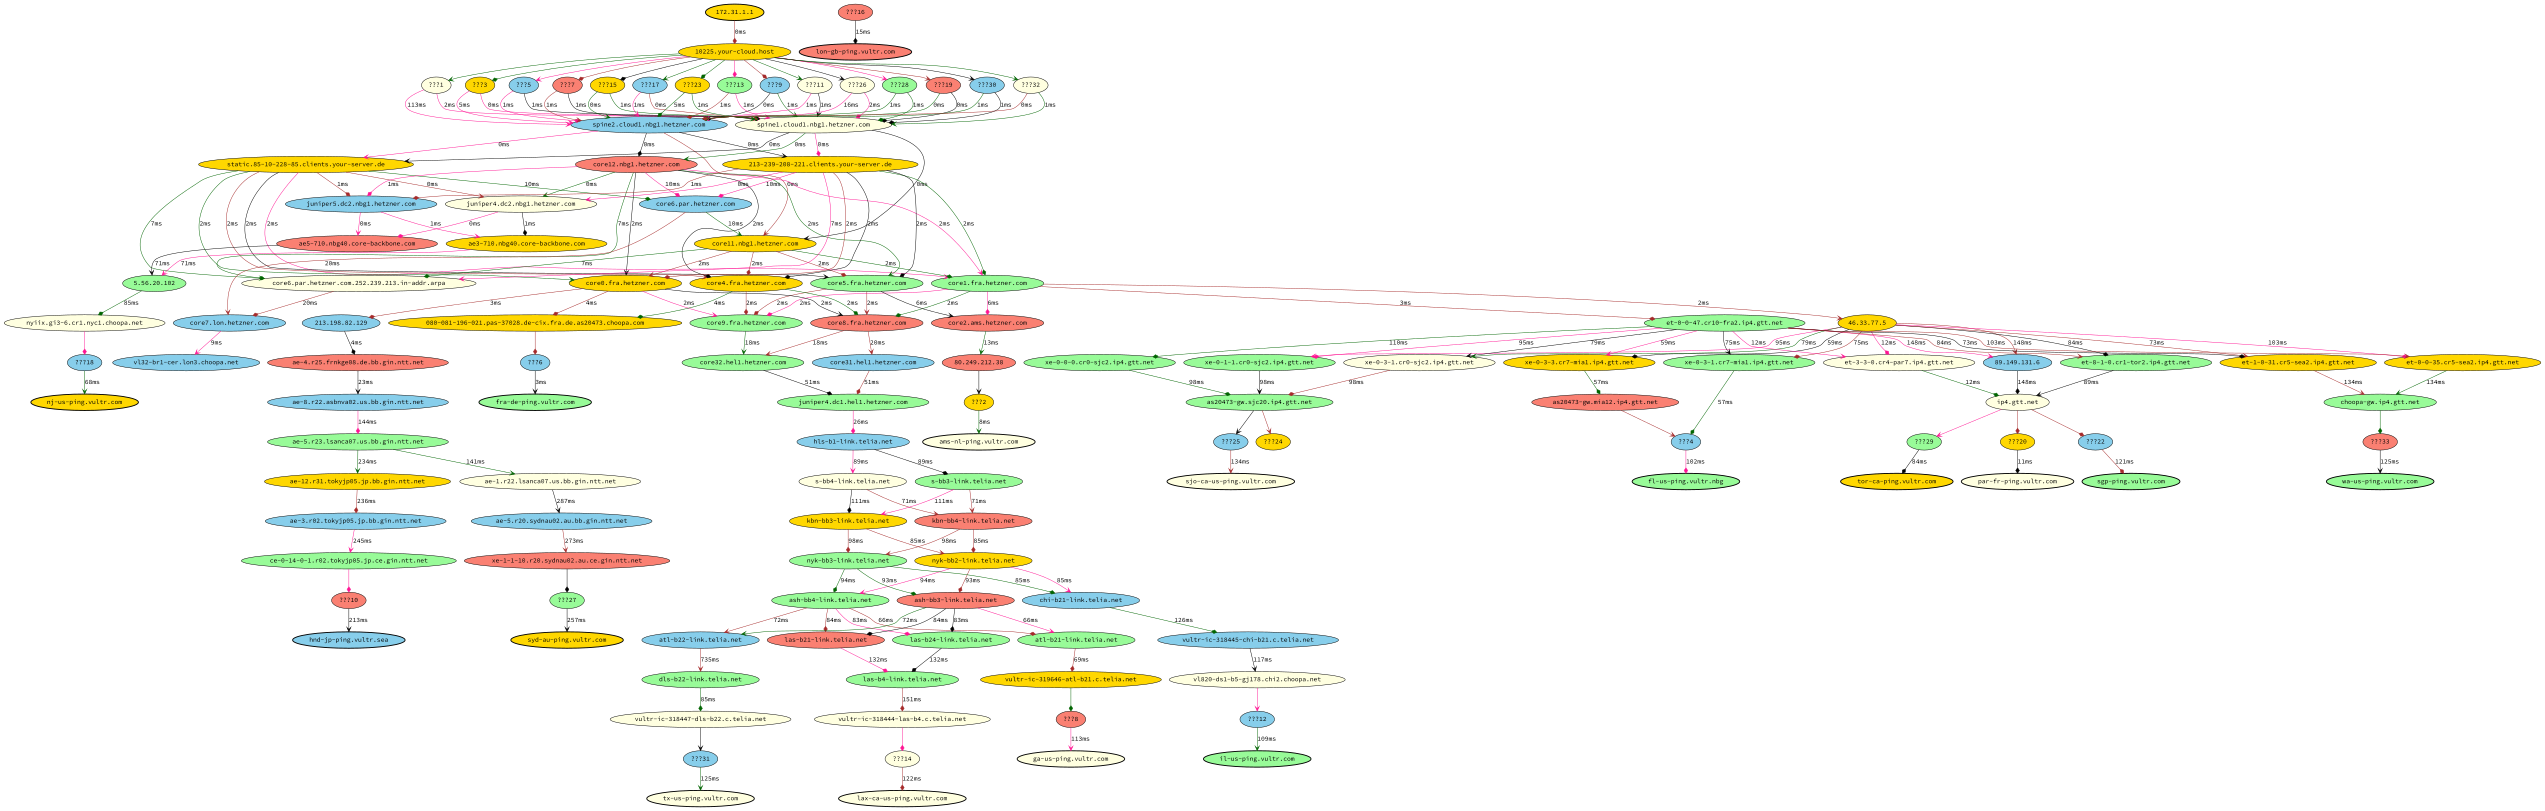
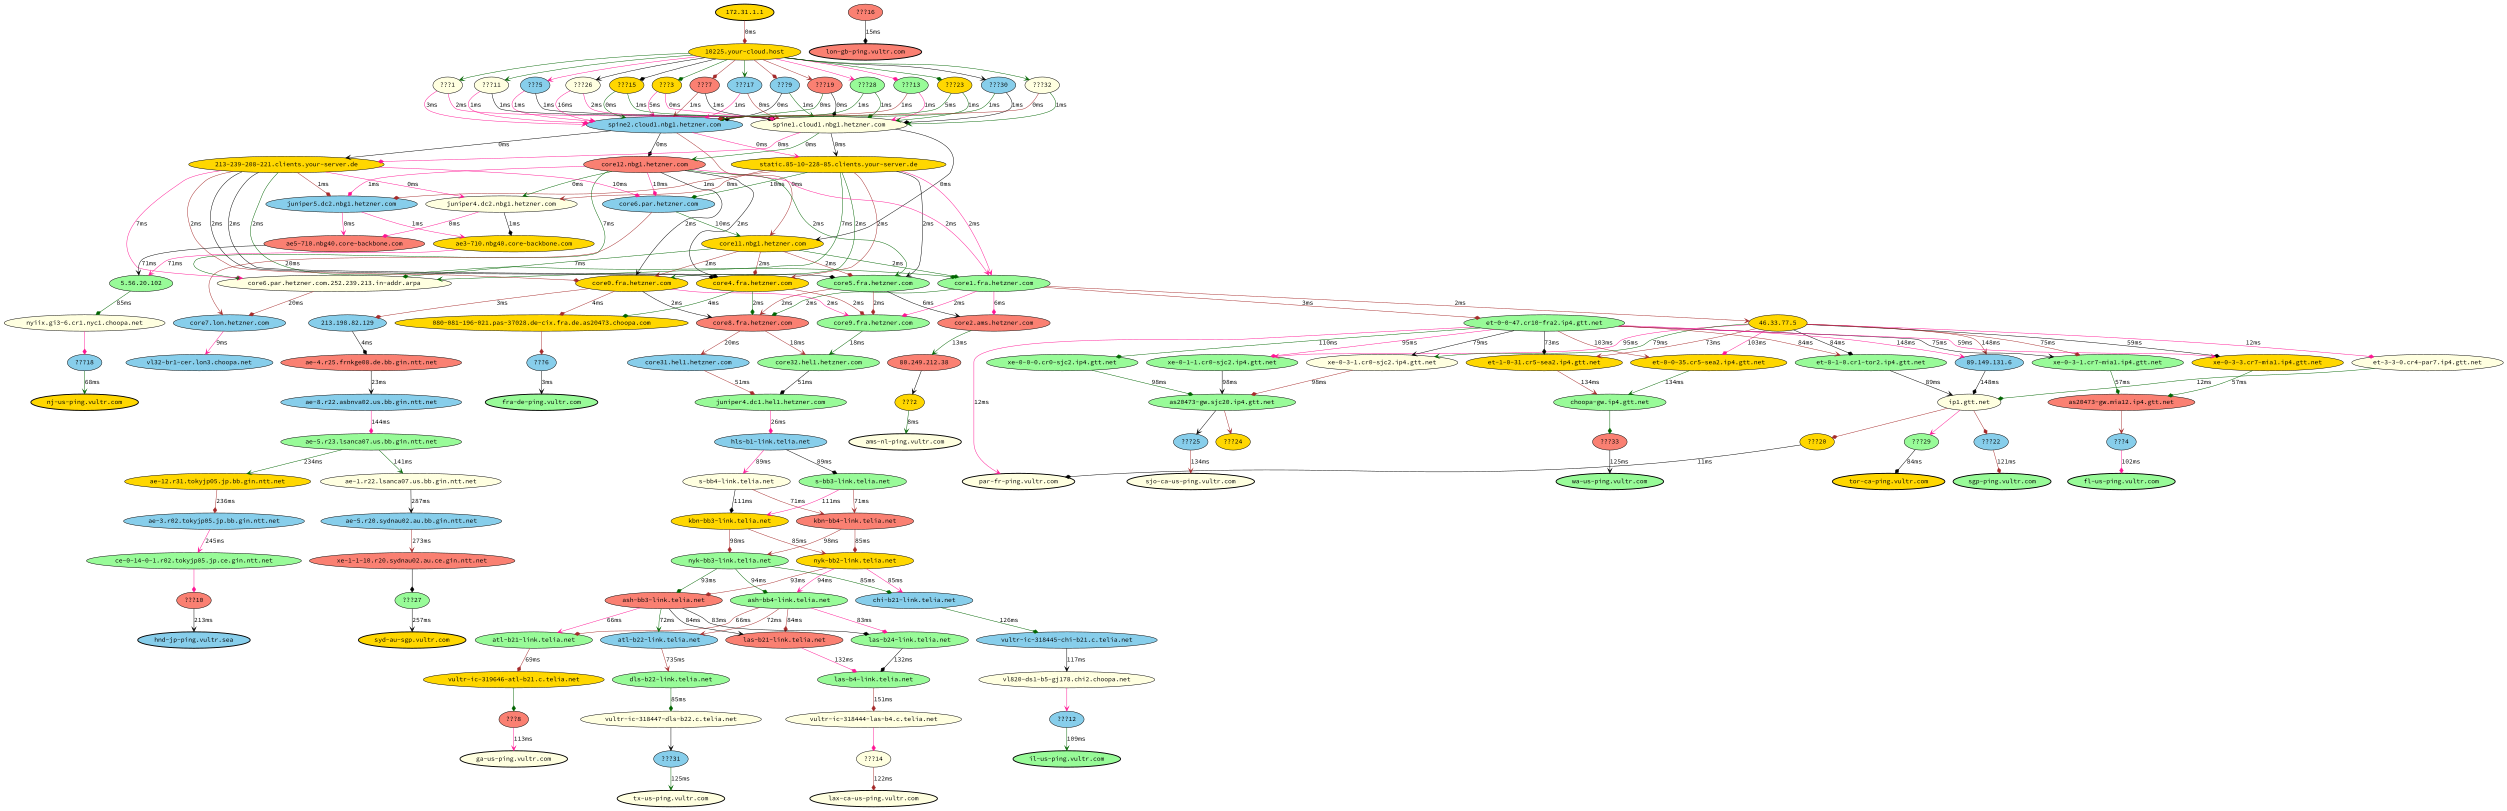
(417, 105) -> (432, 105)
(1784, 350) -> (1162, 339)
(1714, 400) -> (2114, 380)
(2018, 402) -> (1969, 402)
(1686, 482) -> (2121, 482)
(913, 626) -> (695, 626)
(567, 640) -> (412, 640)
